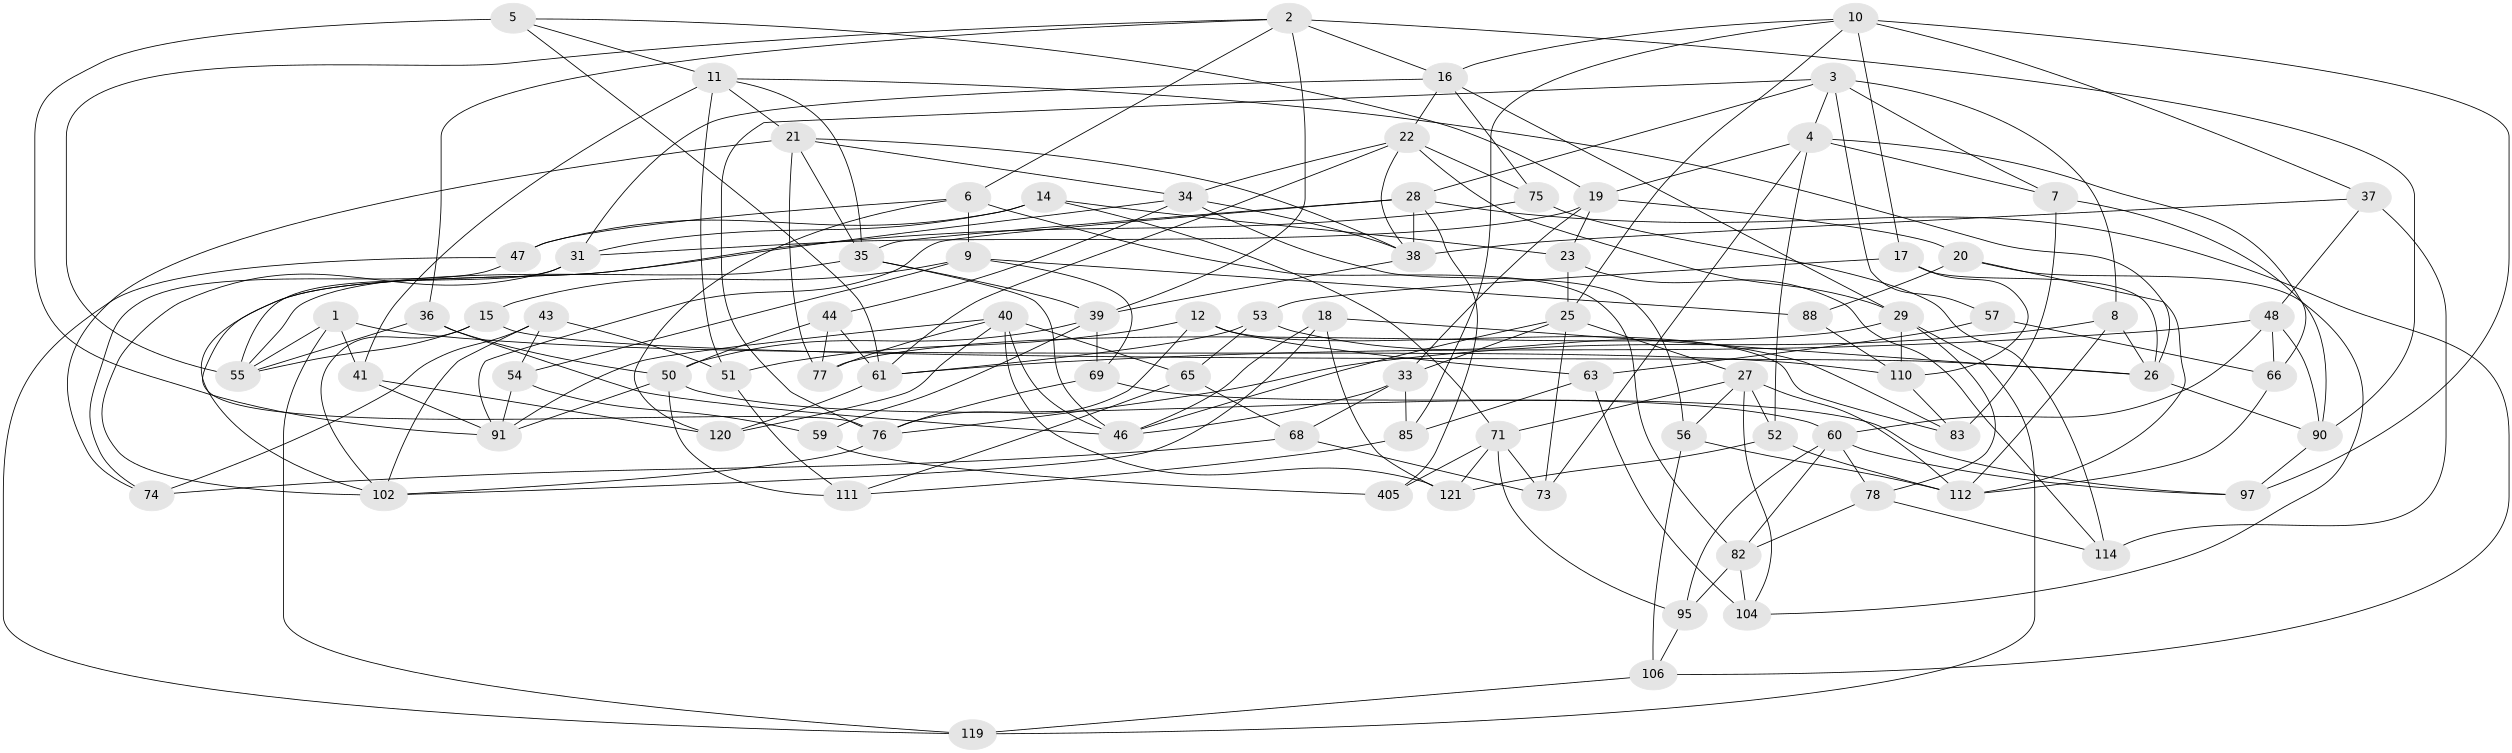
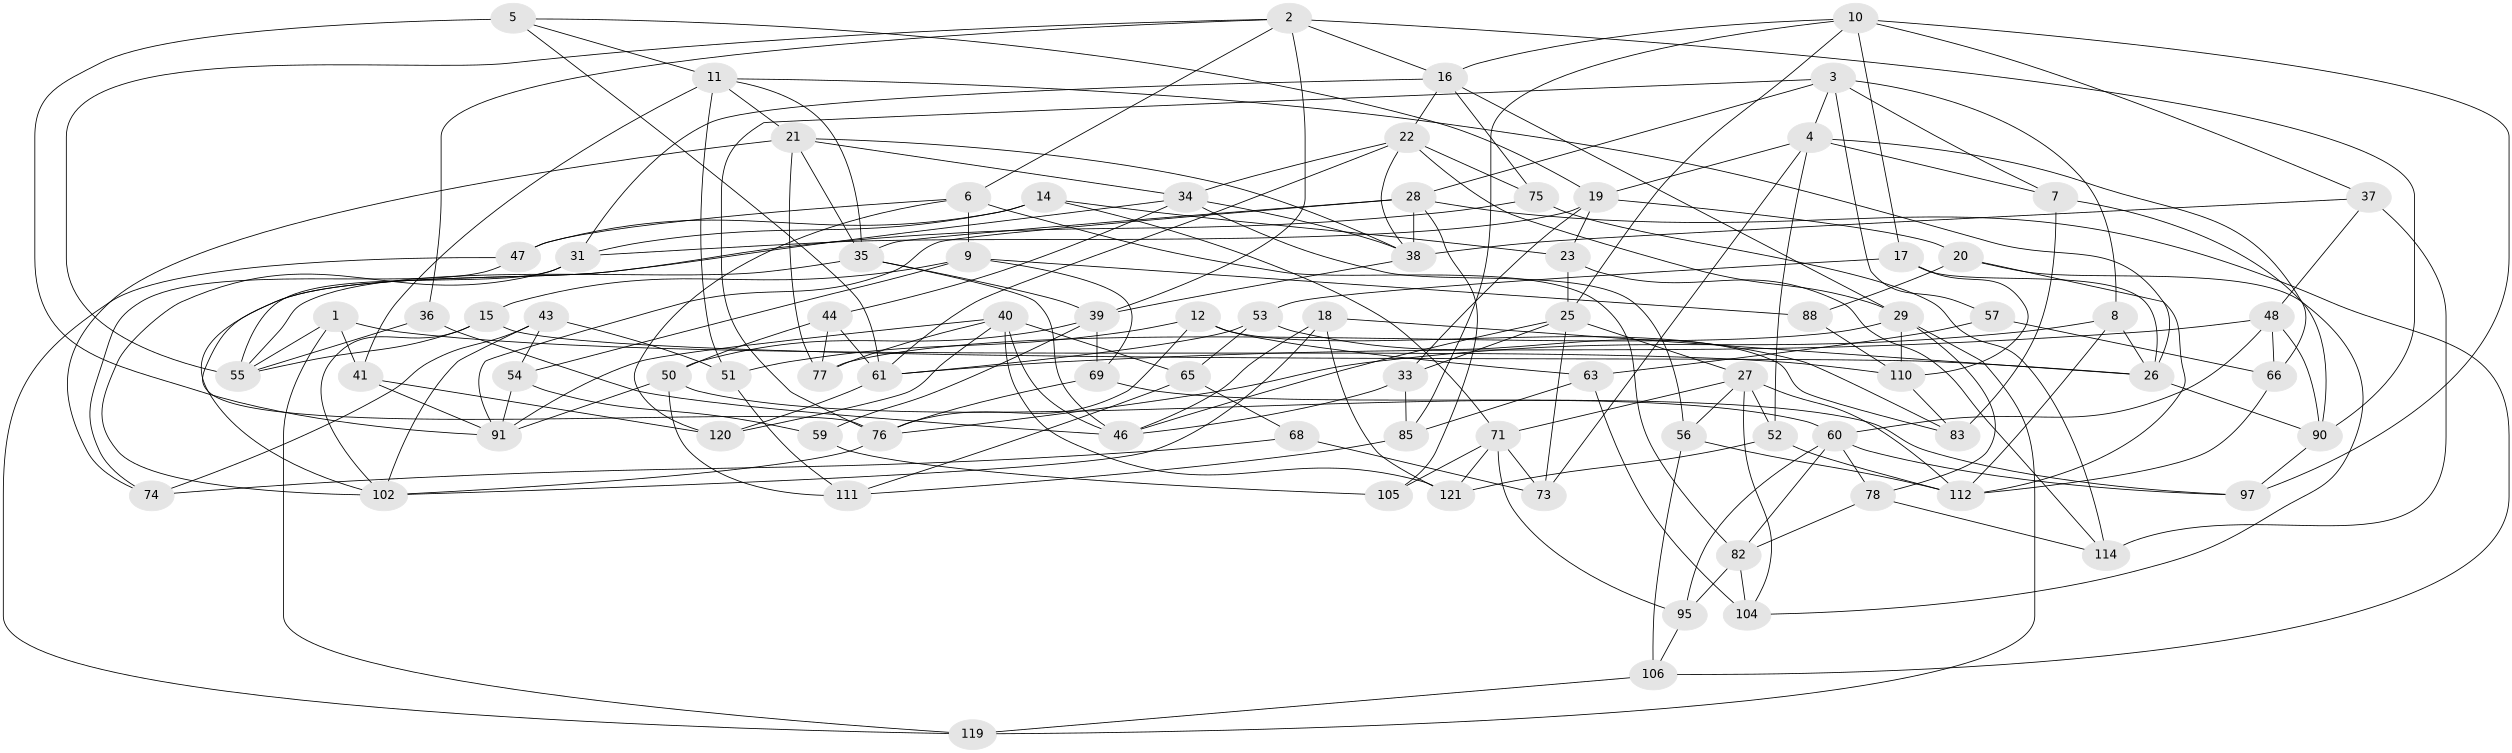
(544, 355) -> none
(1345, 409) -> none
(1389, 496) -> (1389, 496)
